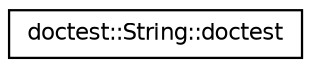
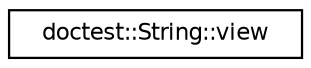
(156, 34) -> (156, 34)
